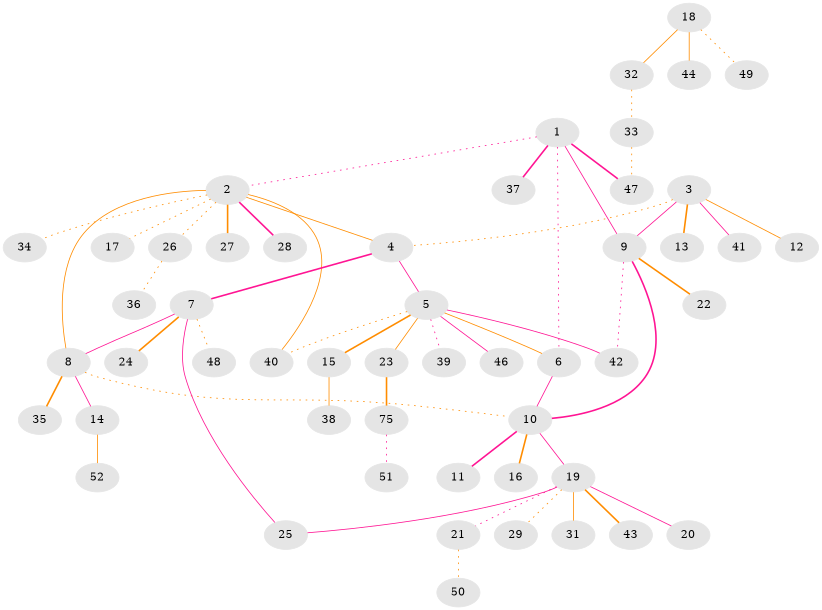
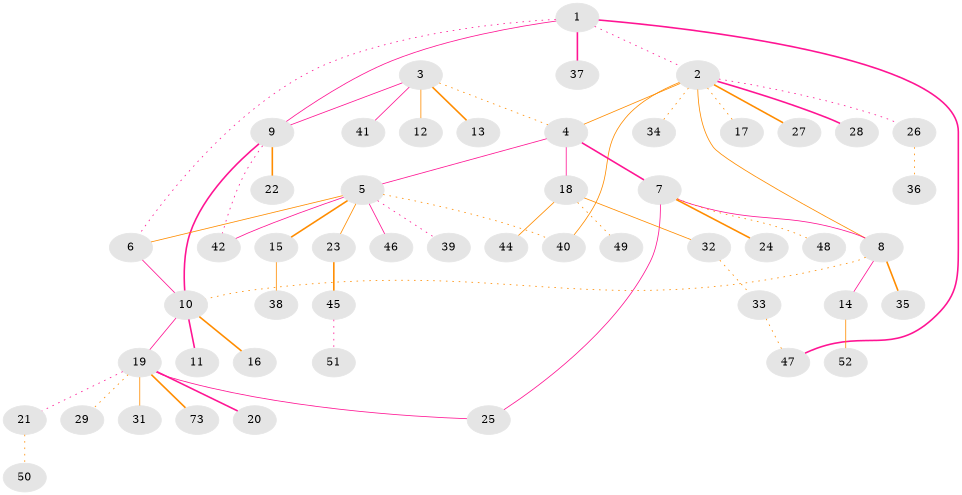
none -> (566, 161)
(199, 219) -> (810, 97)
(387, 420) -> (334, 305)
(631, 506) -> (197, 391)
(631, 535) -> (197, 420)
